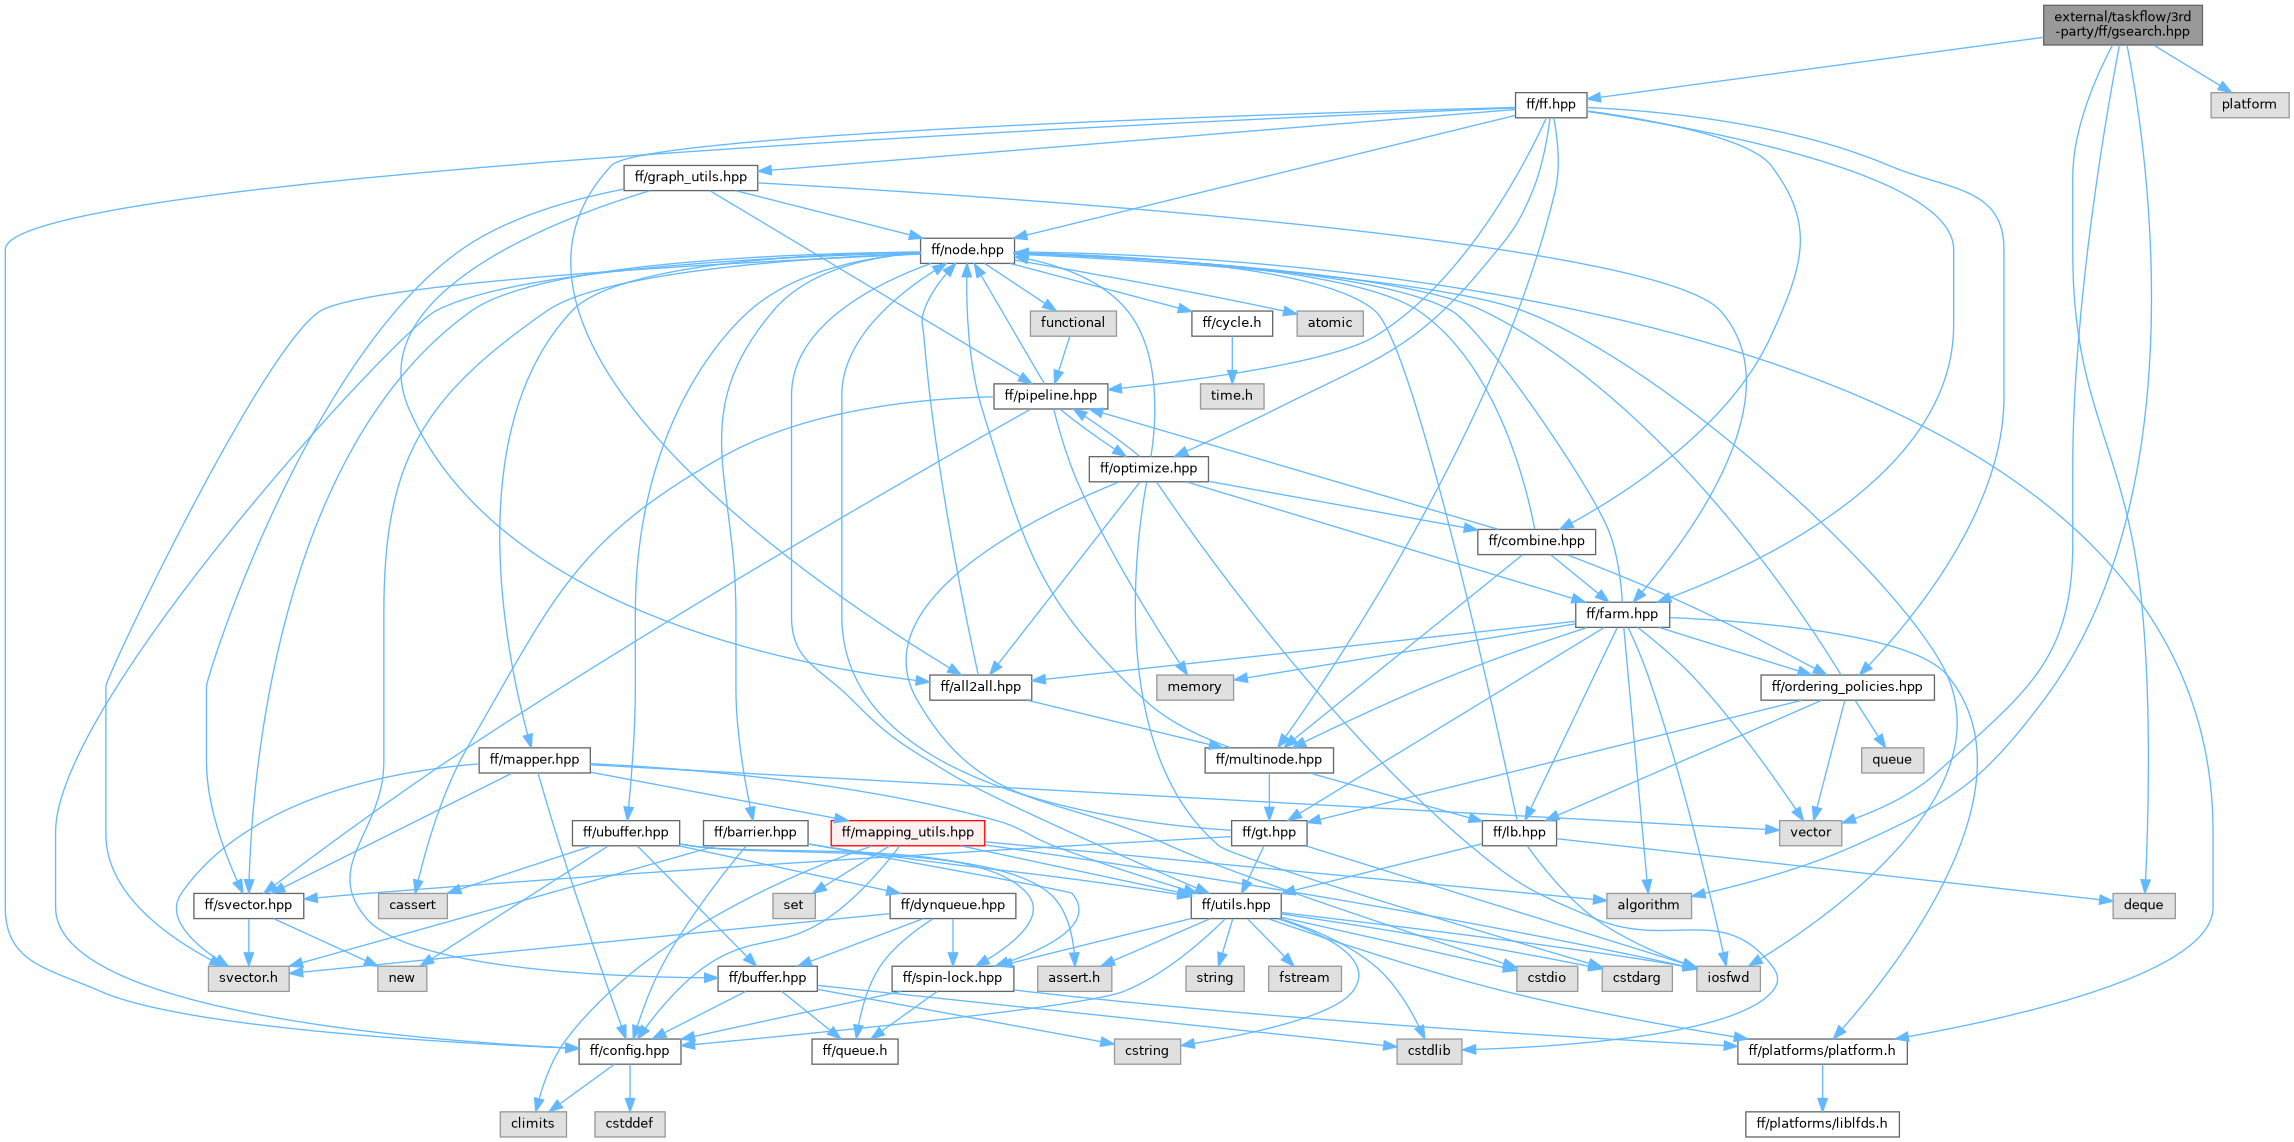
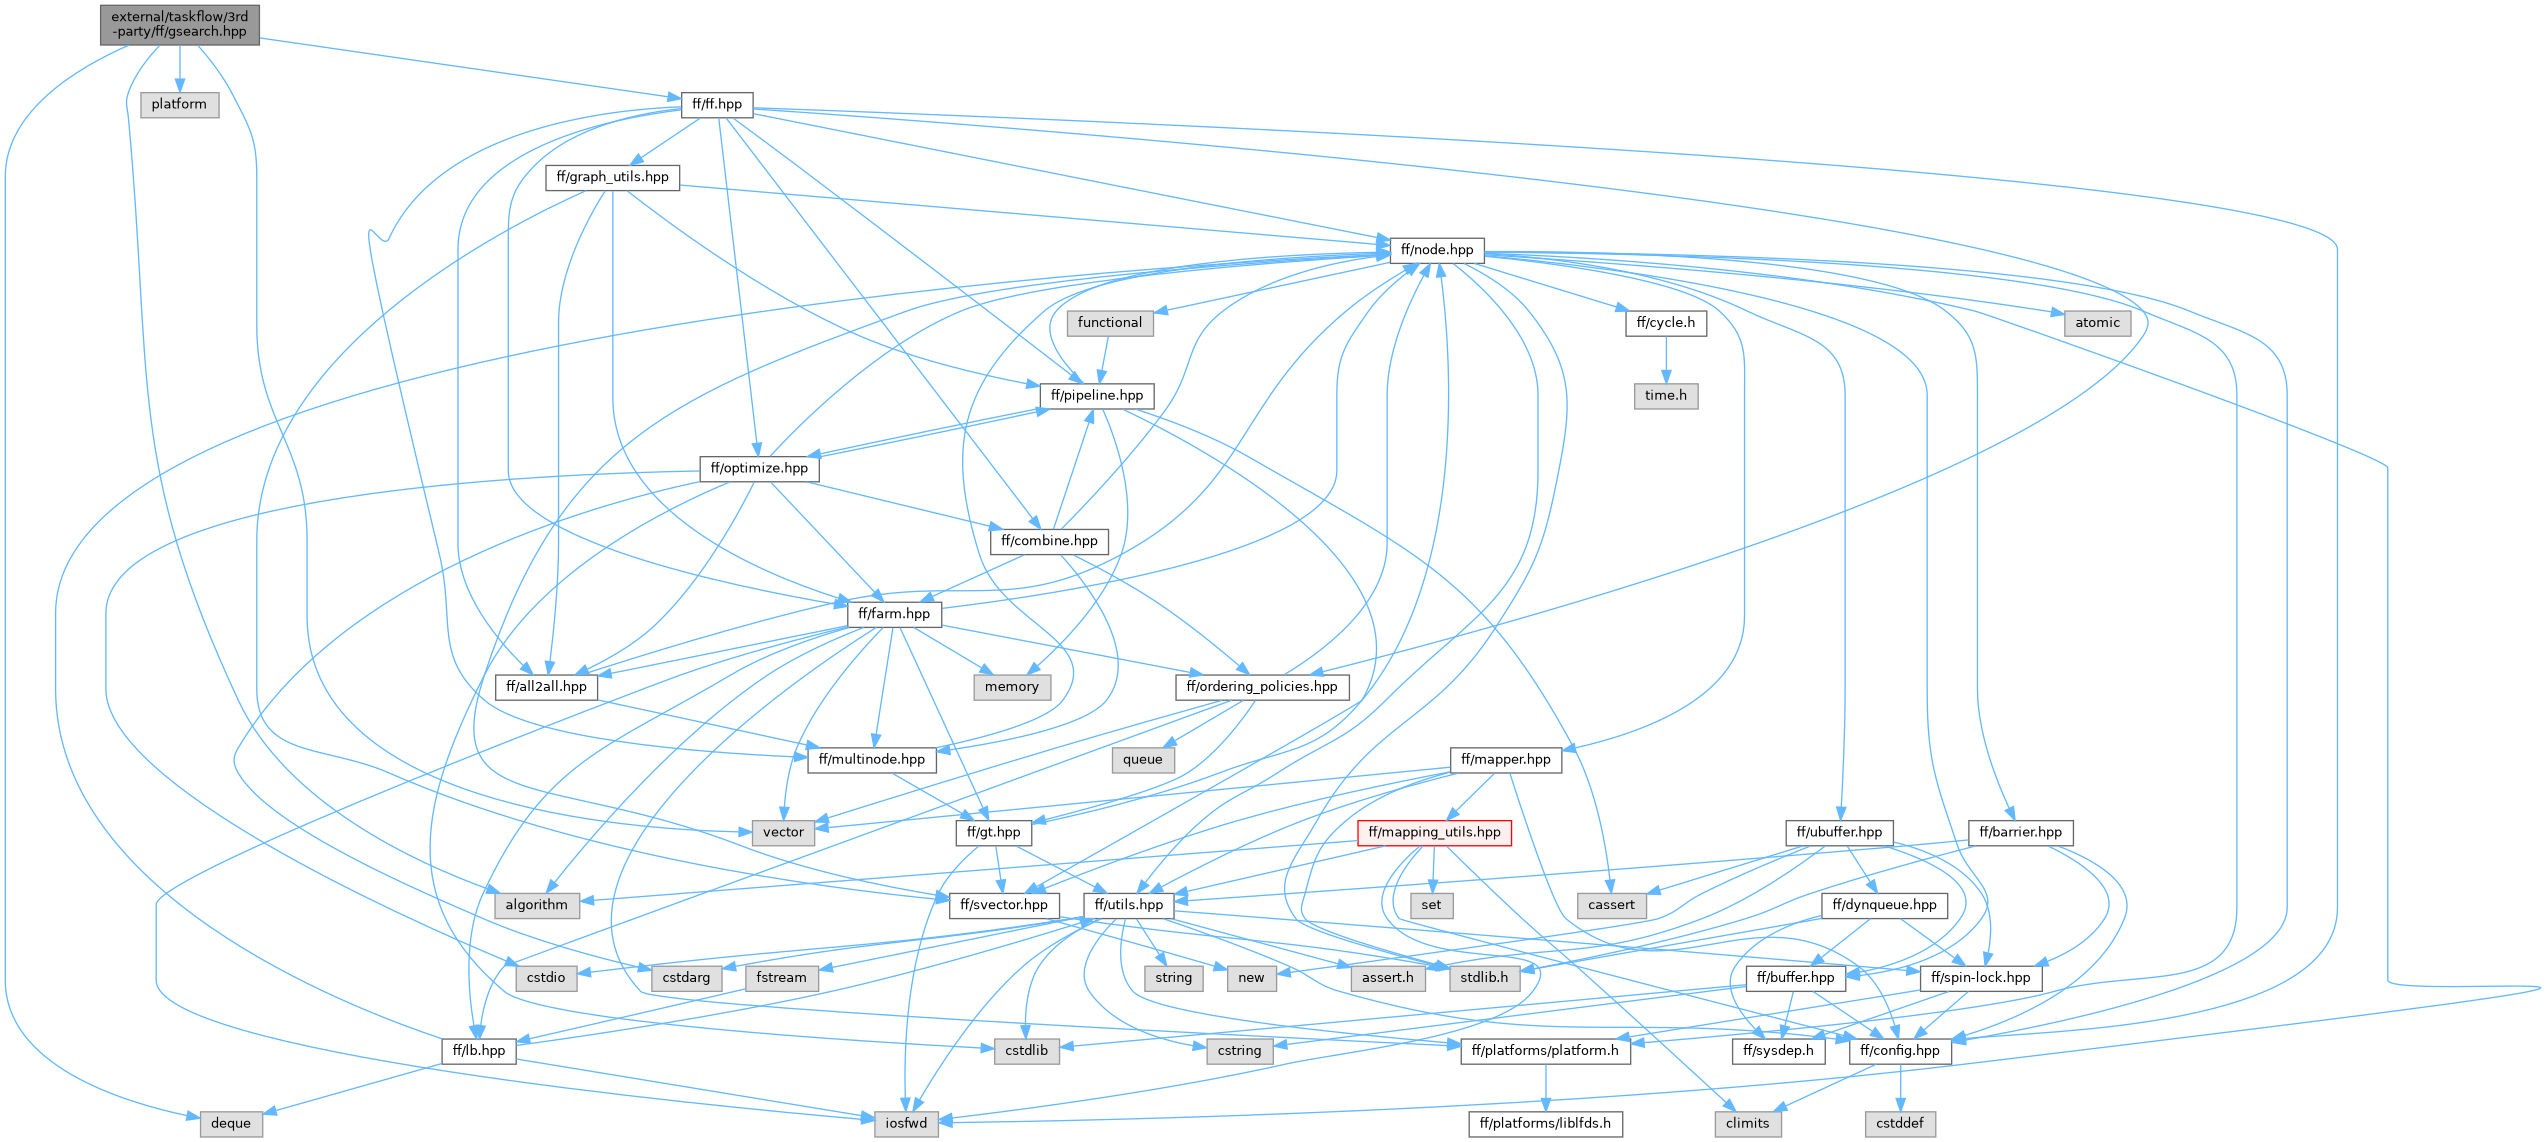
(1385, 794) -> (643, 1013)
(249, 979) -> (1485, 979)
(855, 1052) -> (1779, 1052)
